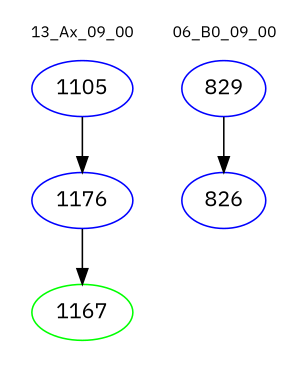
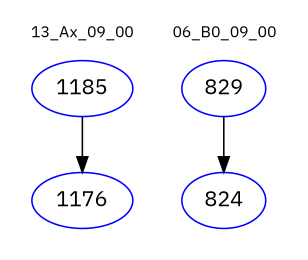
(82, 89) -> (82, 89)
(224, 200) -> (224, 200)
(82, 312) -> none
